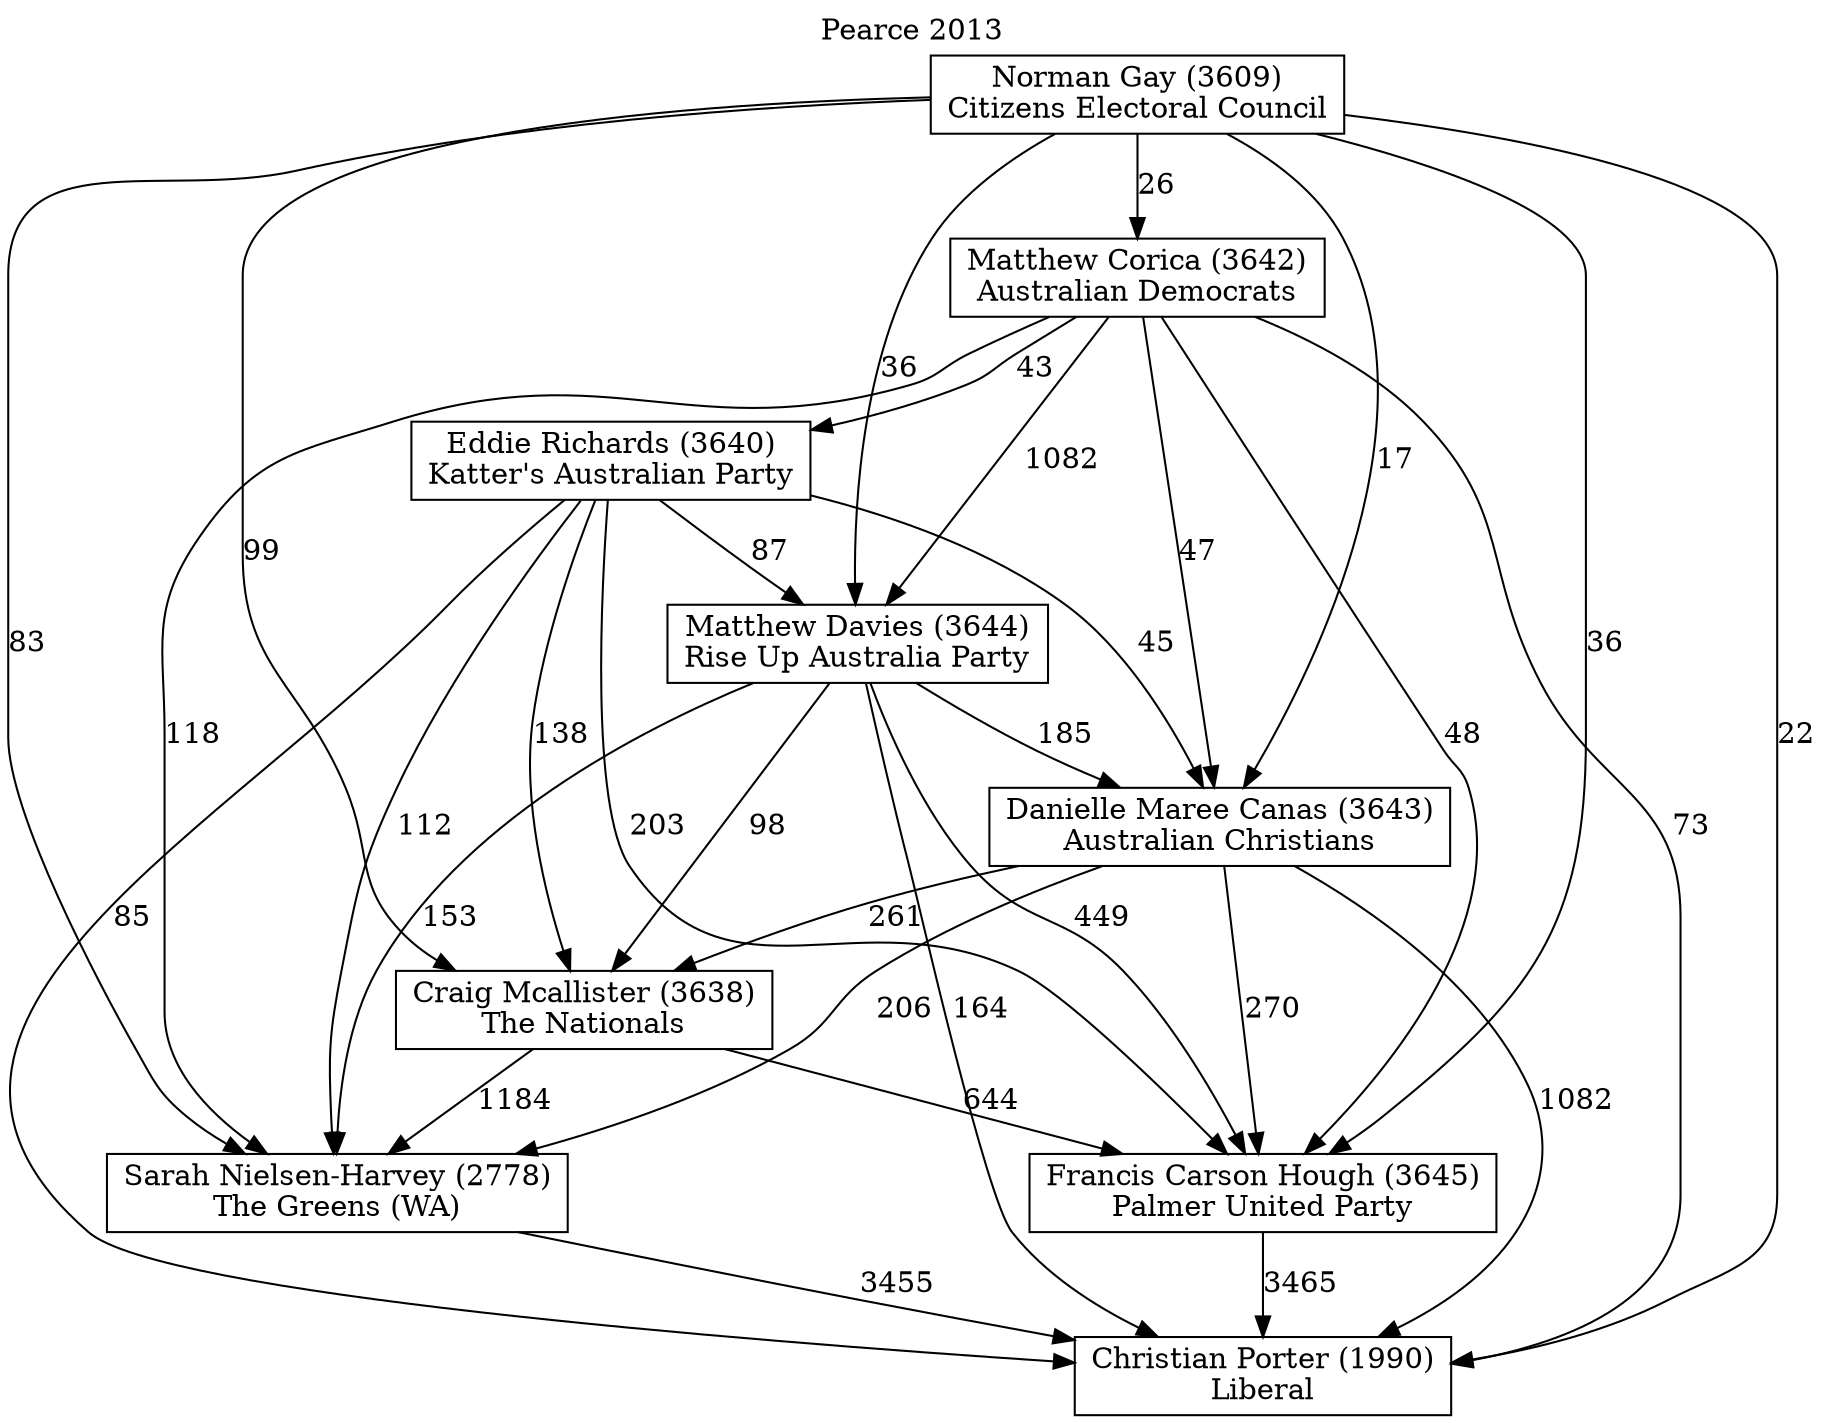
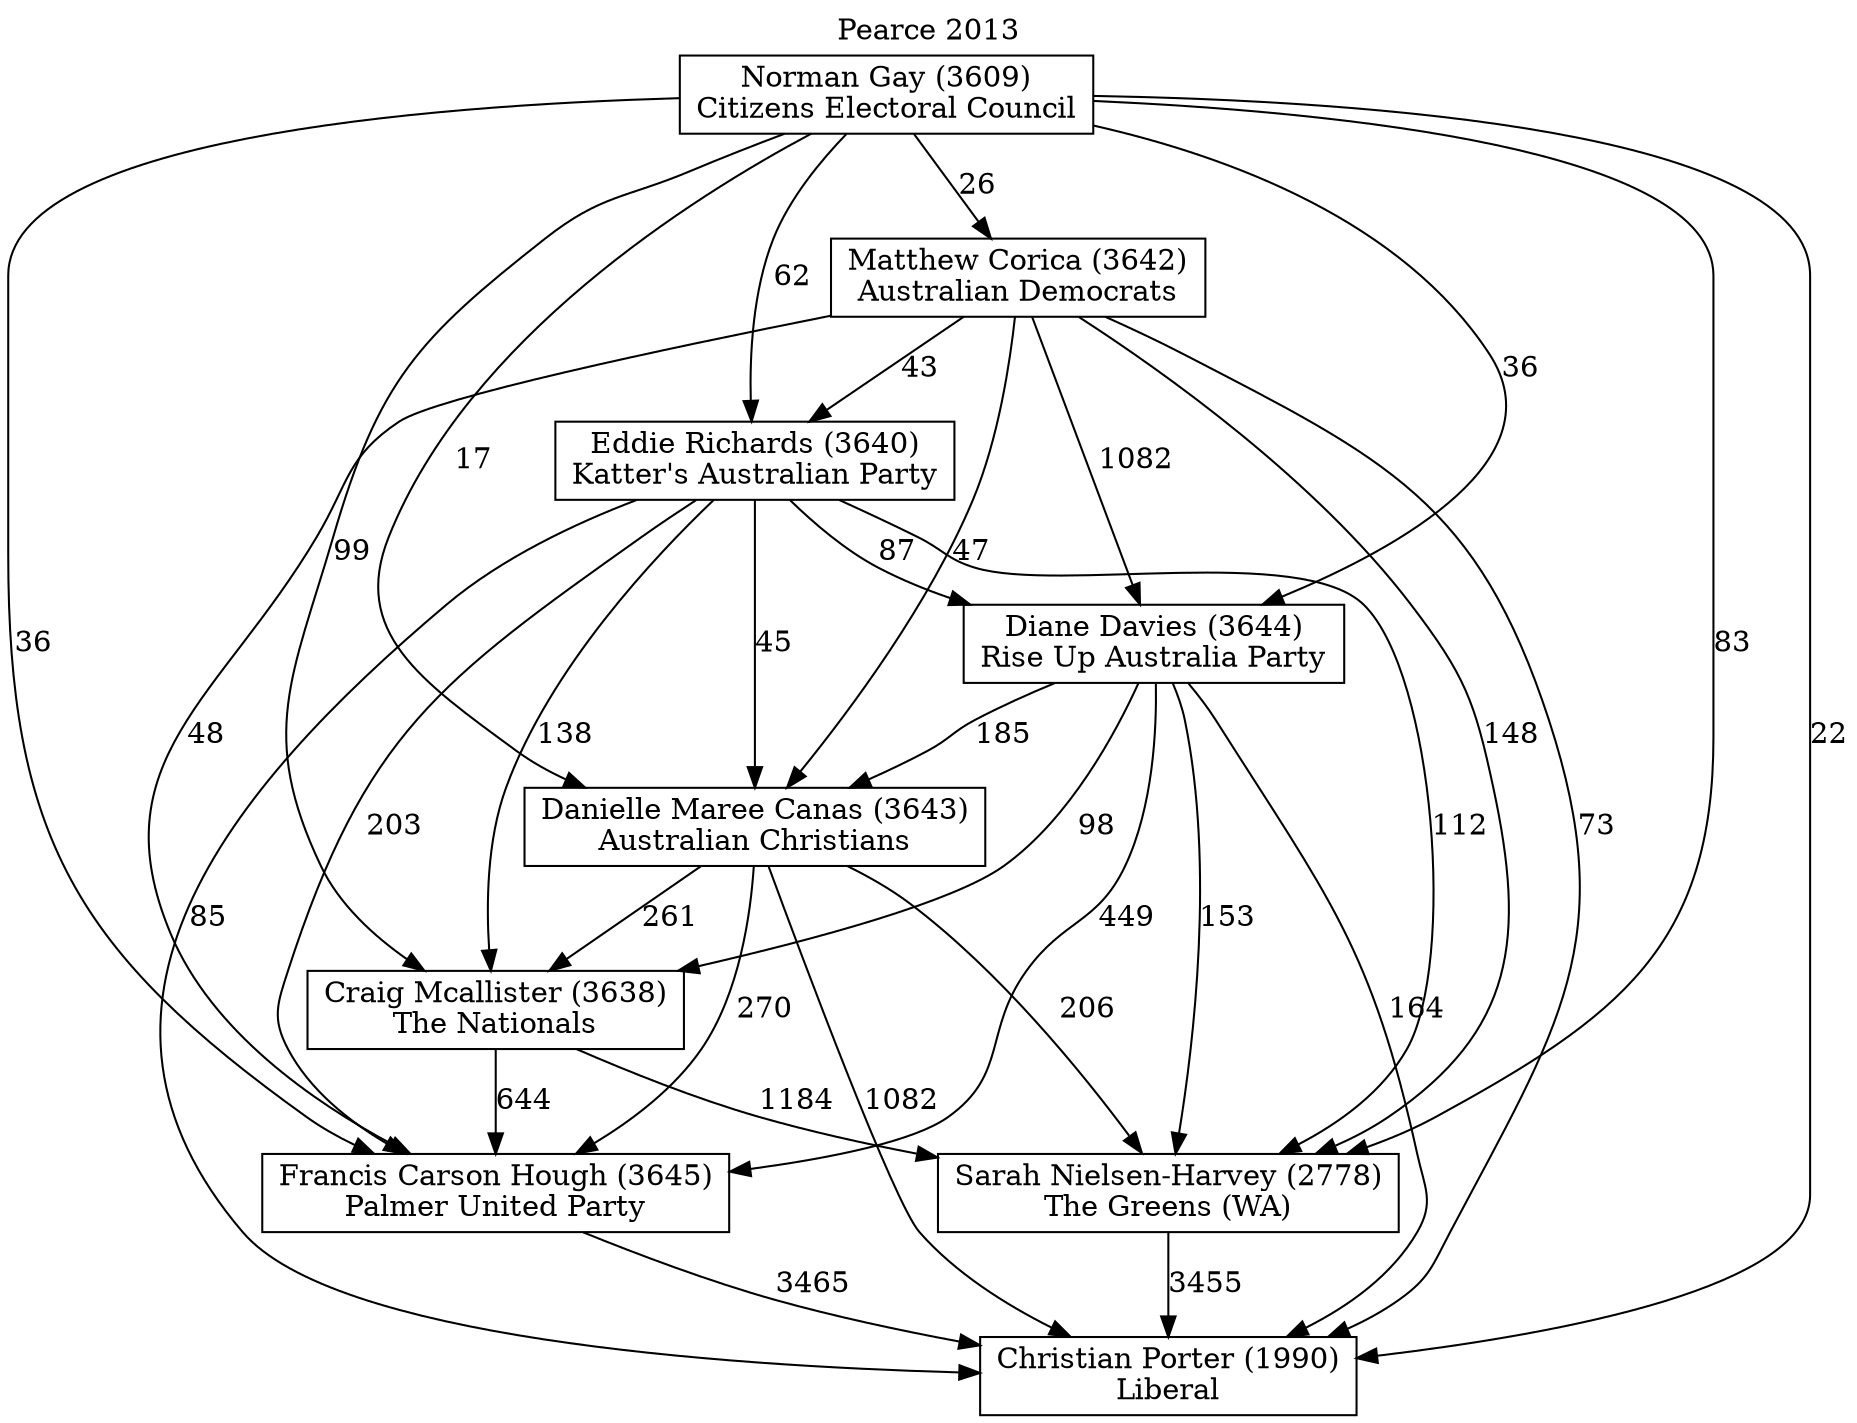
none -> (767, 256)
(858, 644) -> (1154, 644)
(193, 735) -> (1512, 735)
